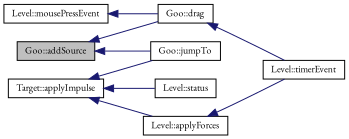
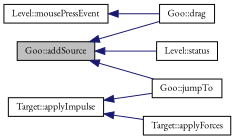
(304, 70) -> none
(134, 88) -> (131, 51)
(186, 126) -> (187, 126)
